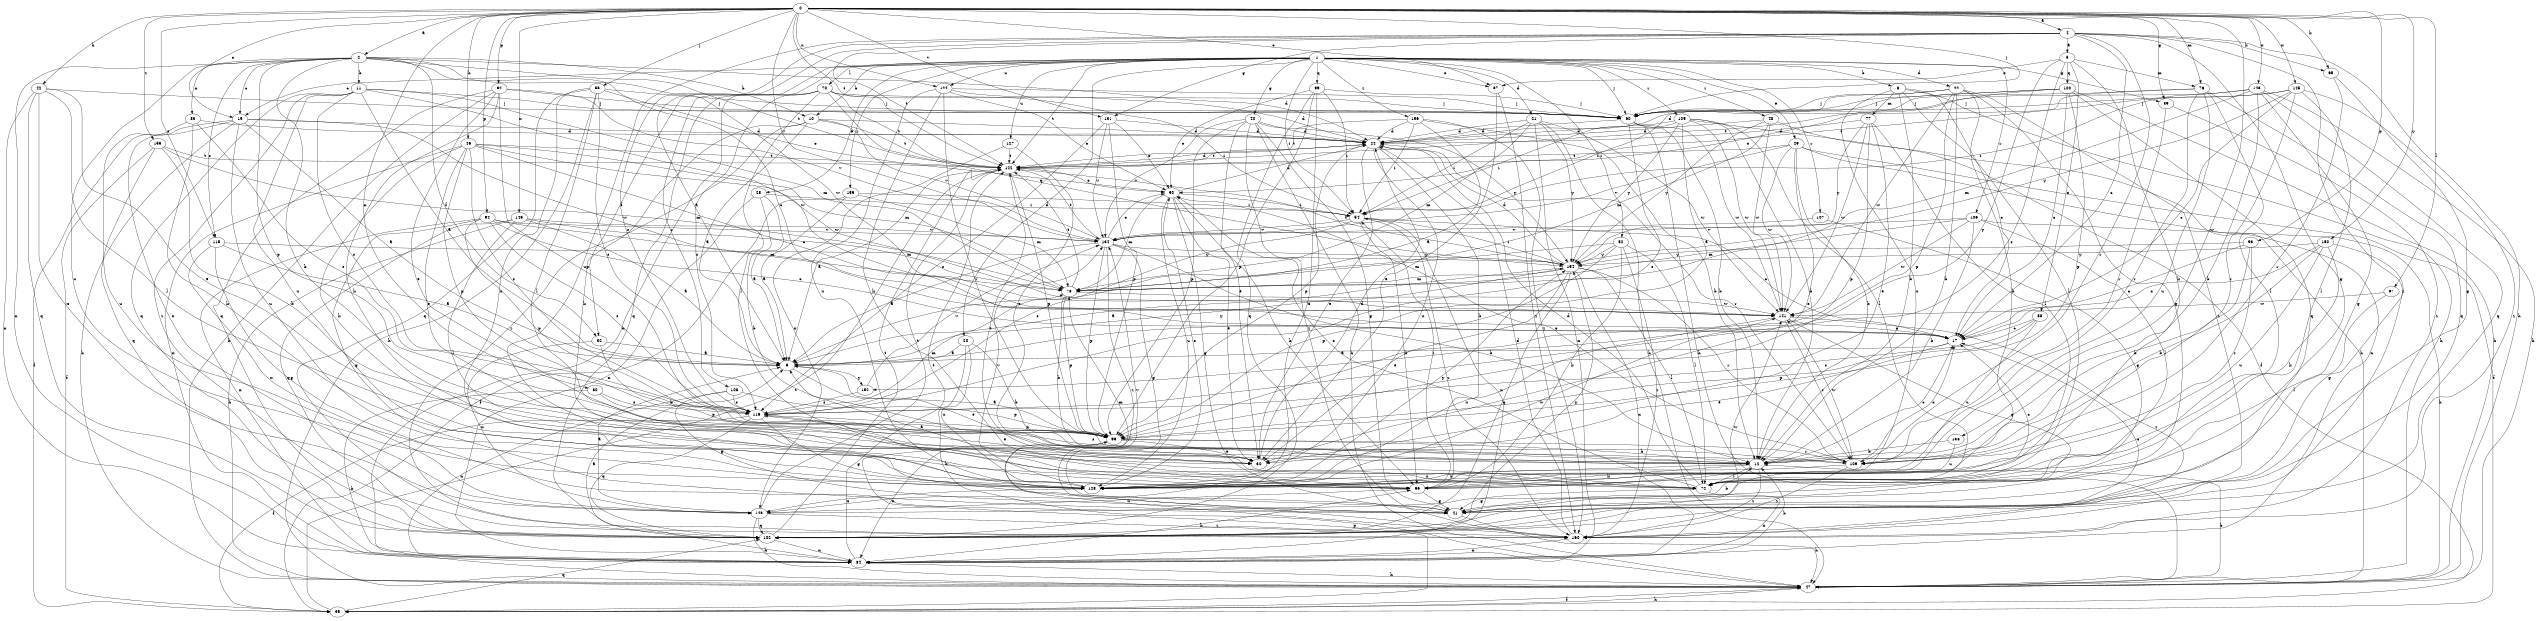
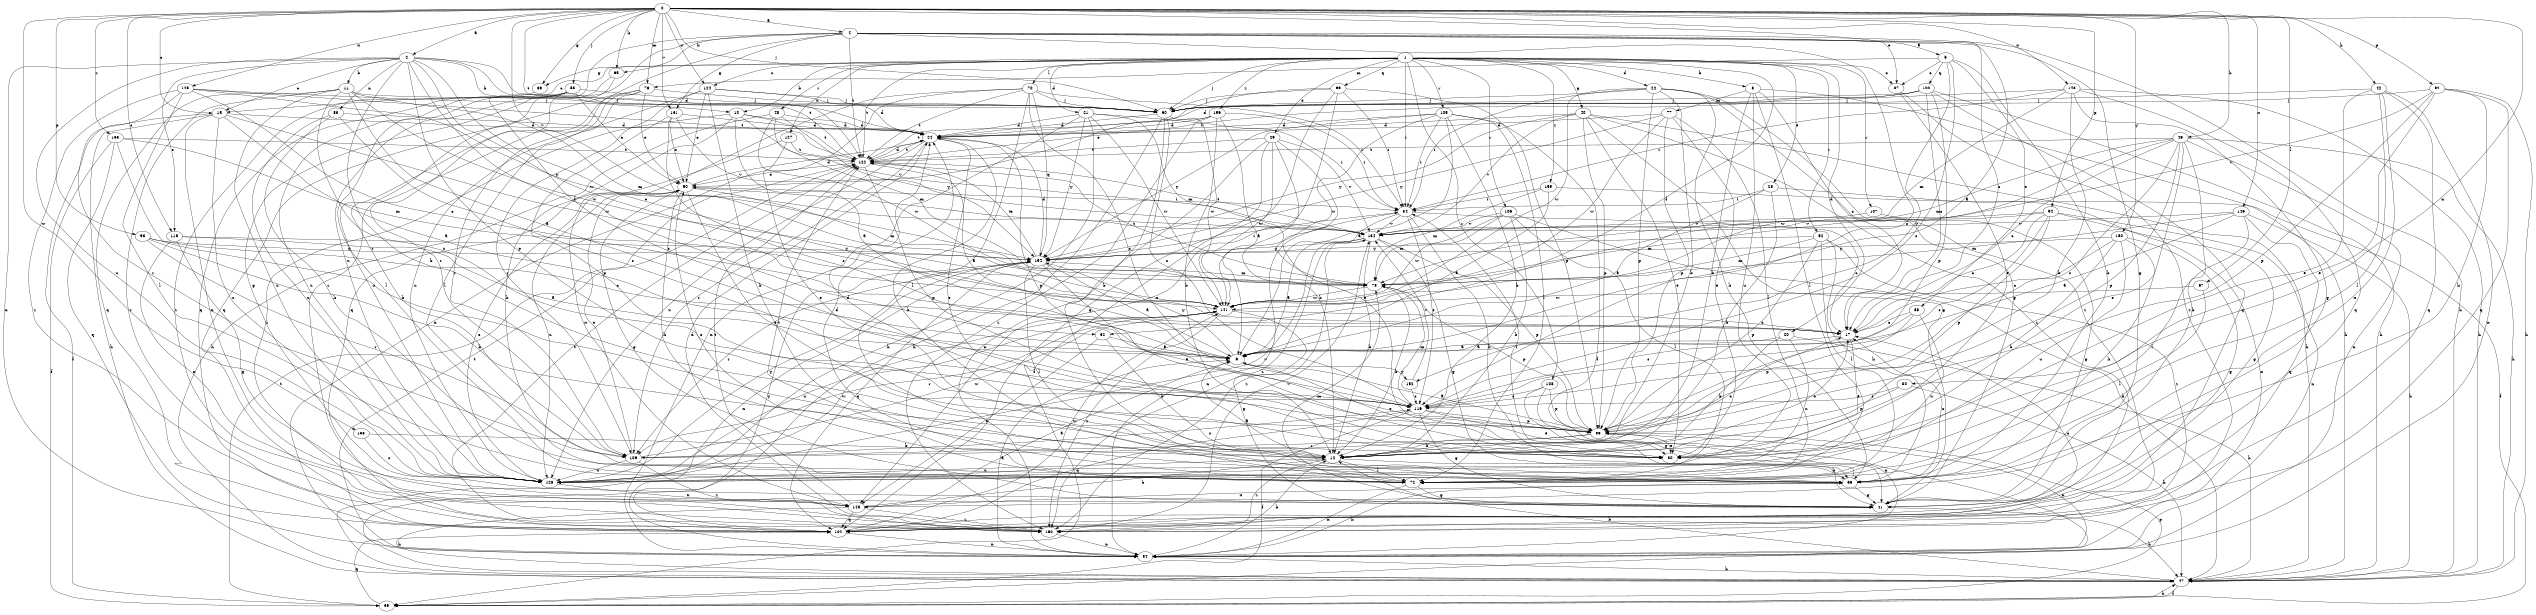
(2071, 337) -> none
(750, 581) -> (2511, 387)
